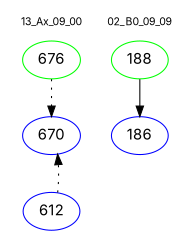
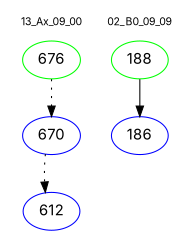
(59, 179) -> (44, 168)
